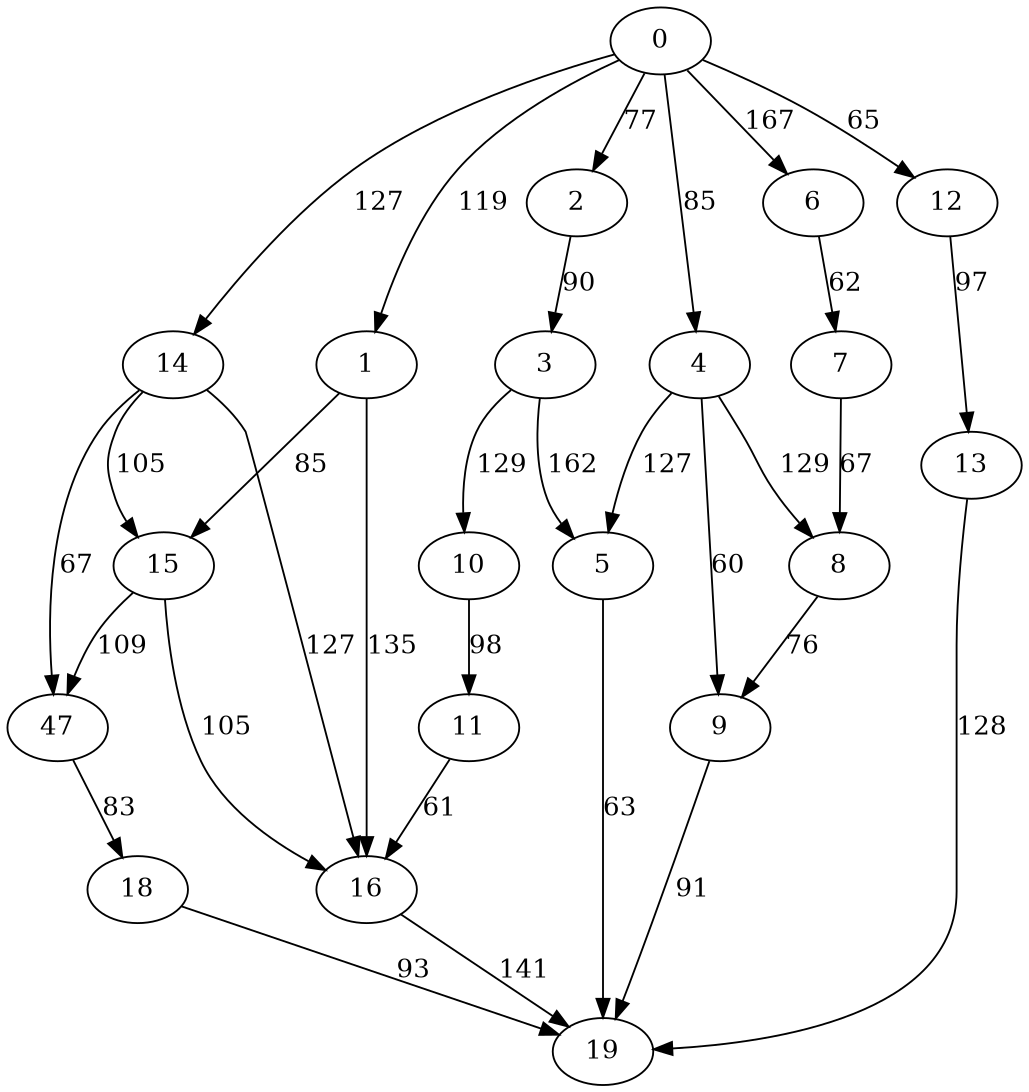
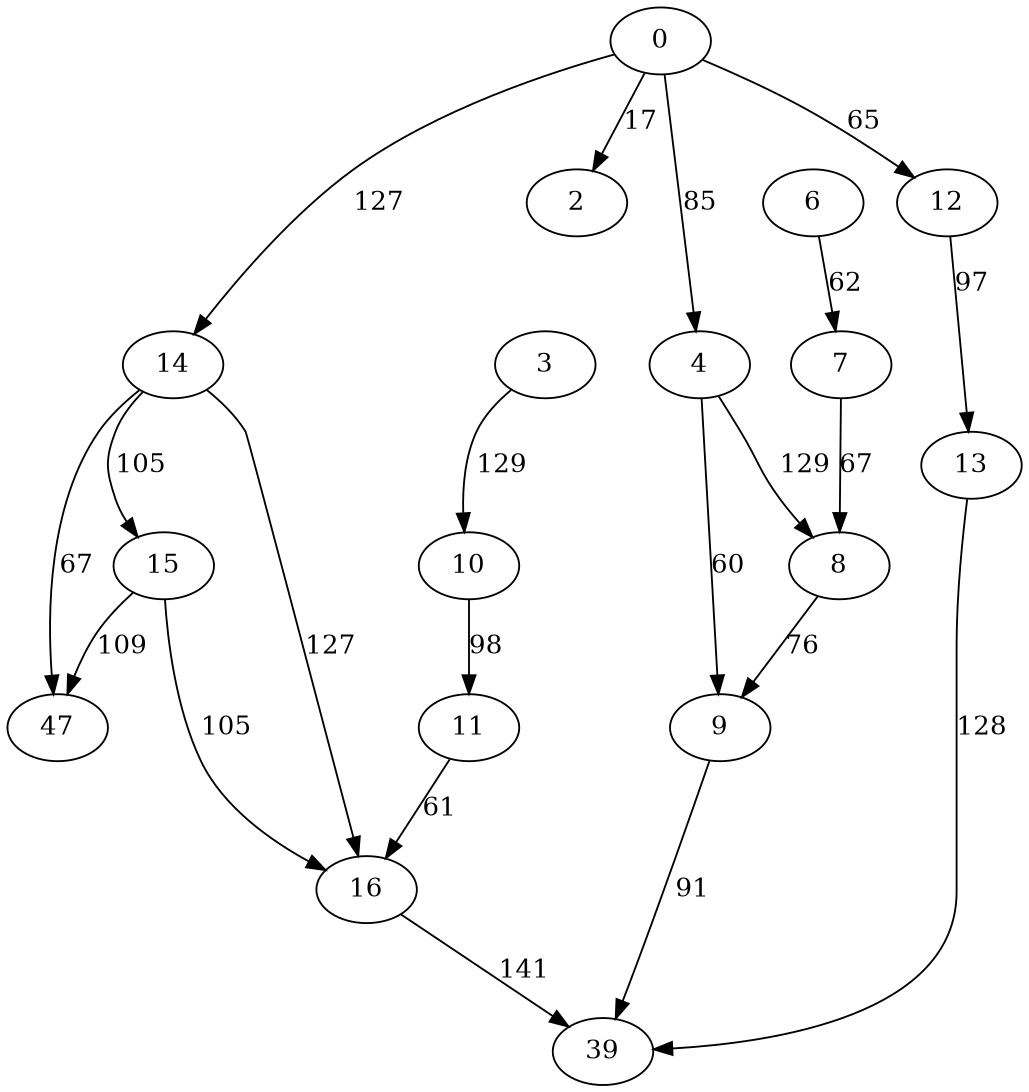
(730, 115) -> none
(641, 122) -> (641, 122)
(563, 275) -> none
(367, 365) -> none
(603, 566) -> none
(138, 890) -> none
(603, 1052) -> (603, 1052)
